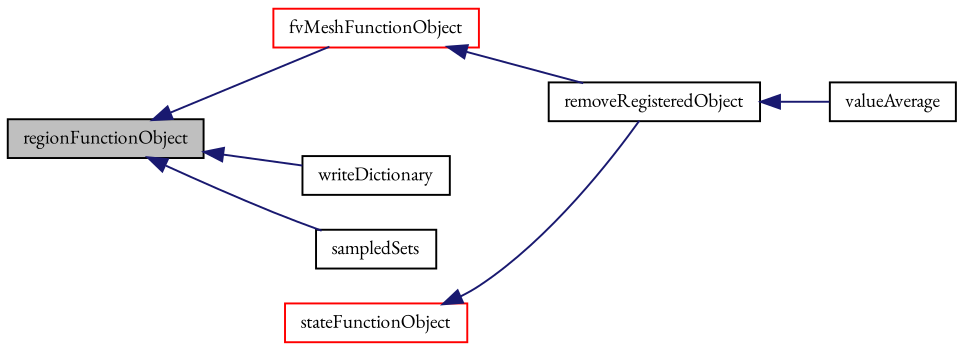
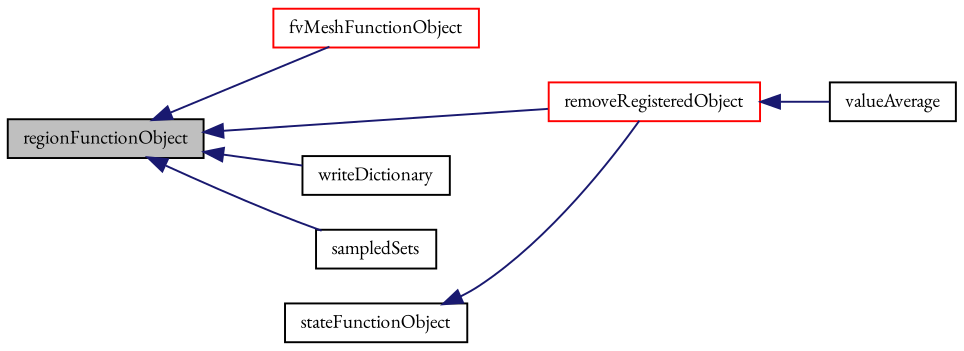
(525, 68) -> (386, 120)
(654, 102) -> (654, 102)
(376, 323) -> (376, 323)
